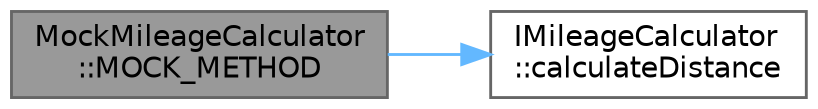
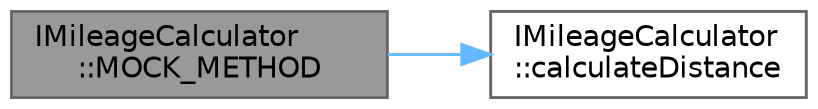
(199, 55) -> (199, 55)
